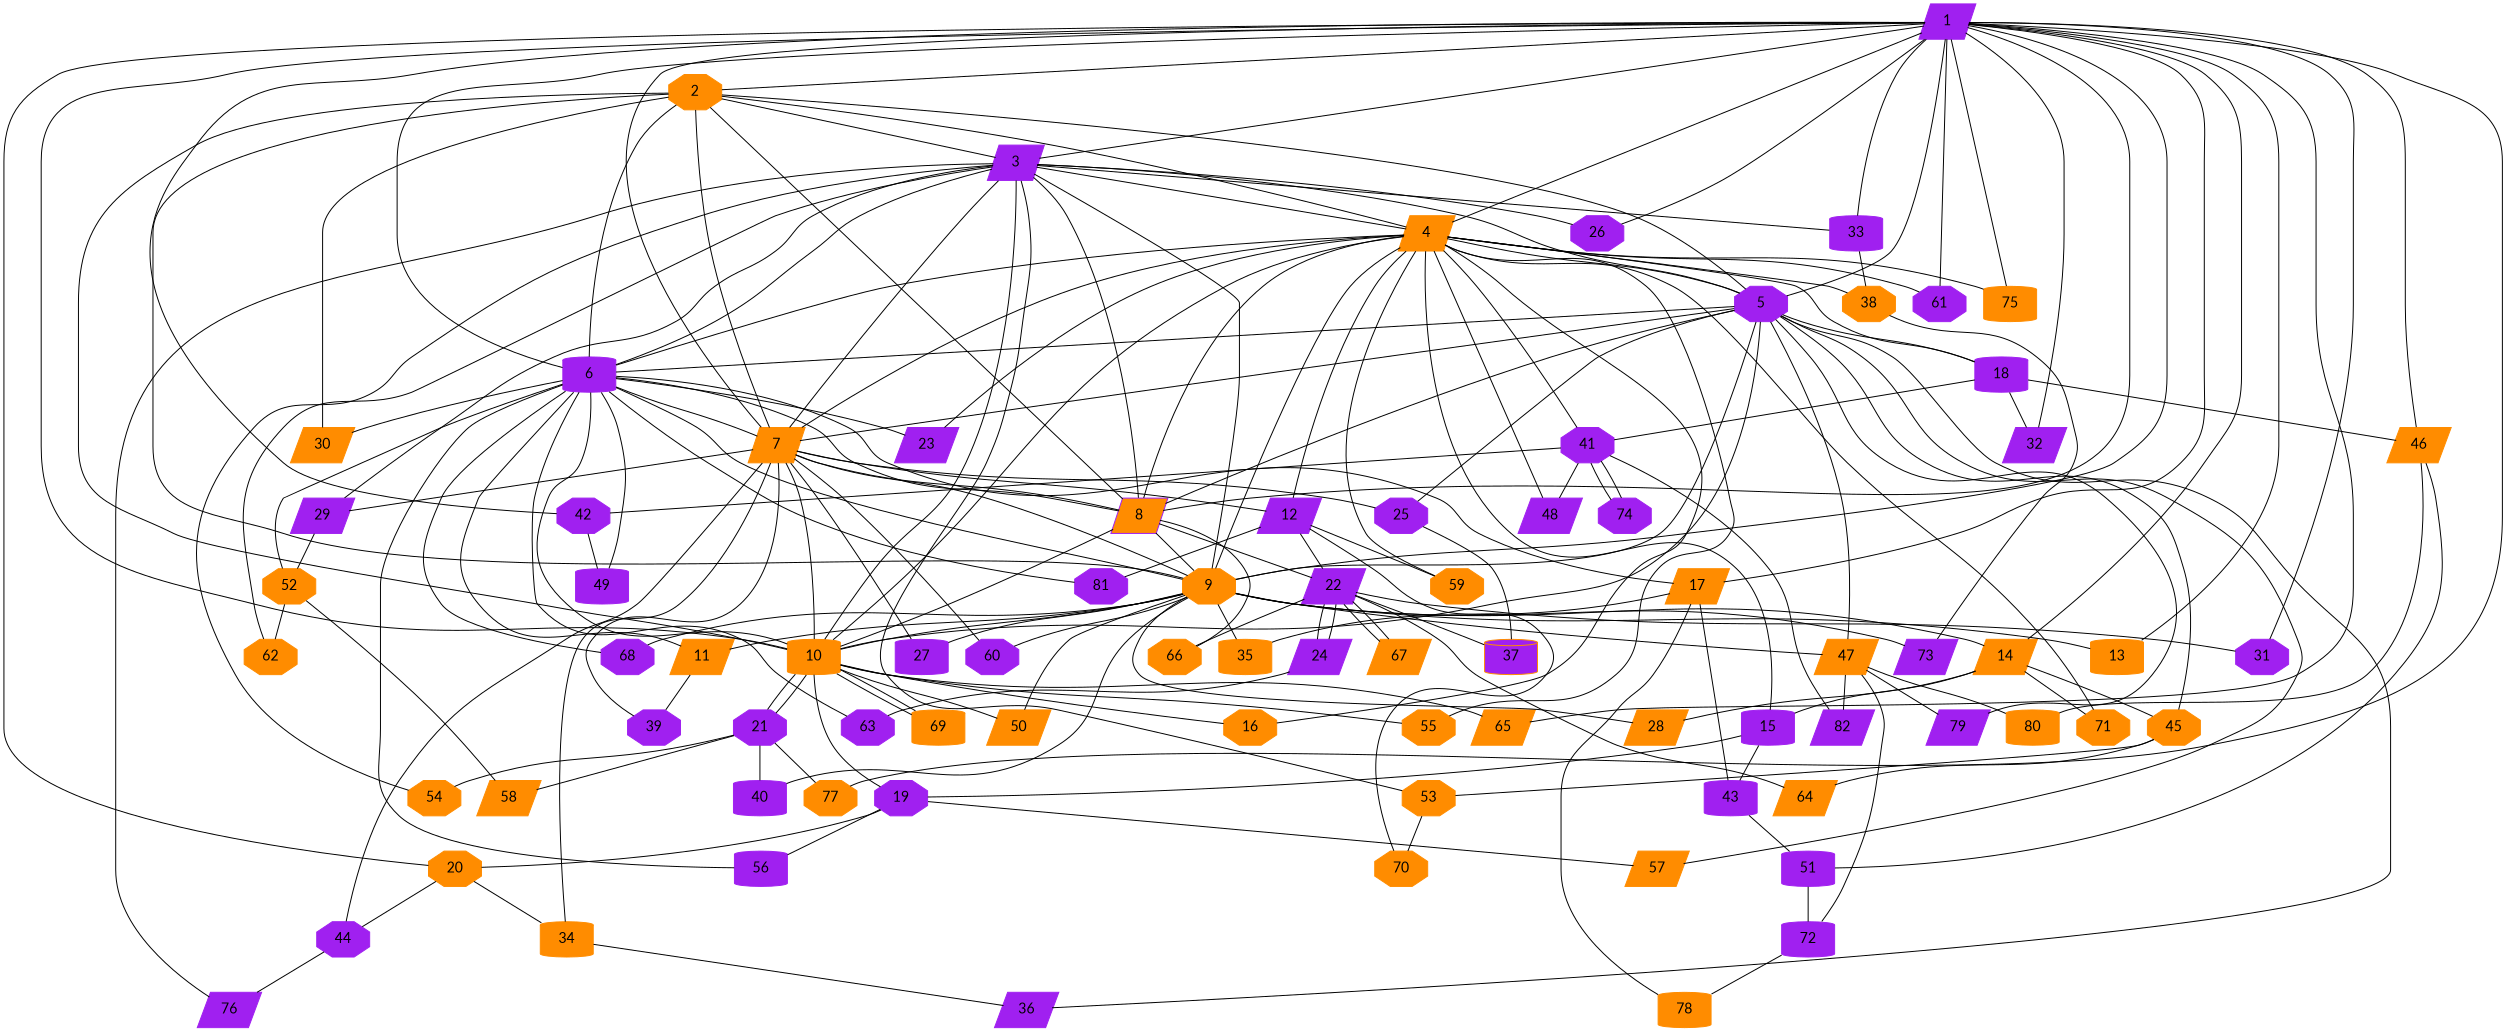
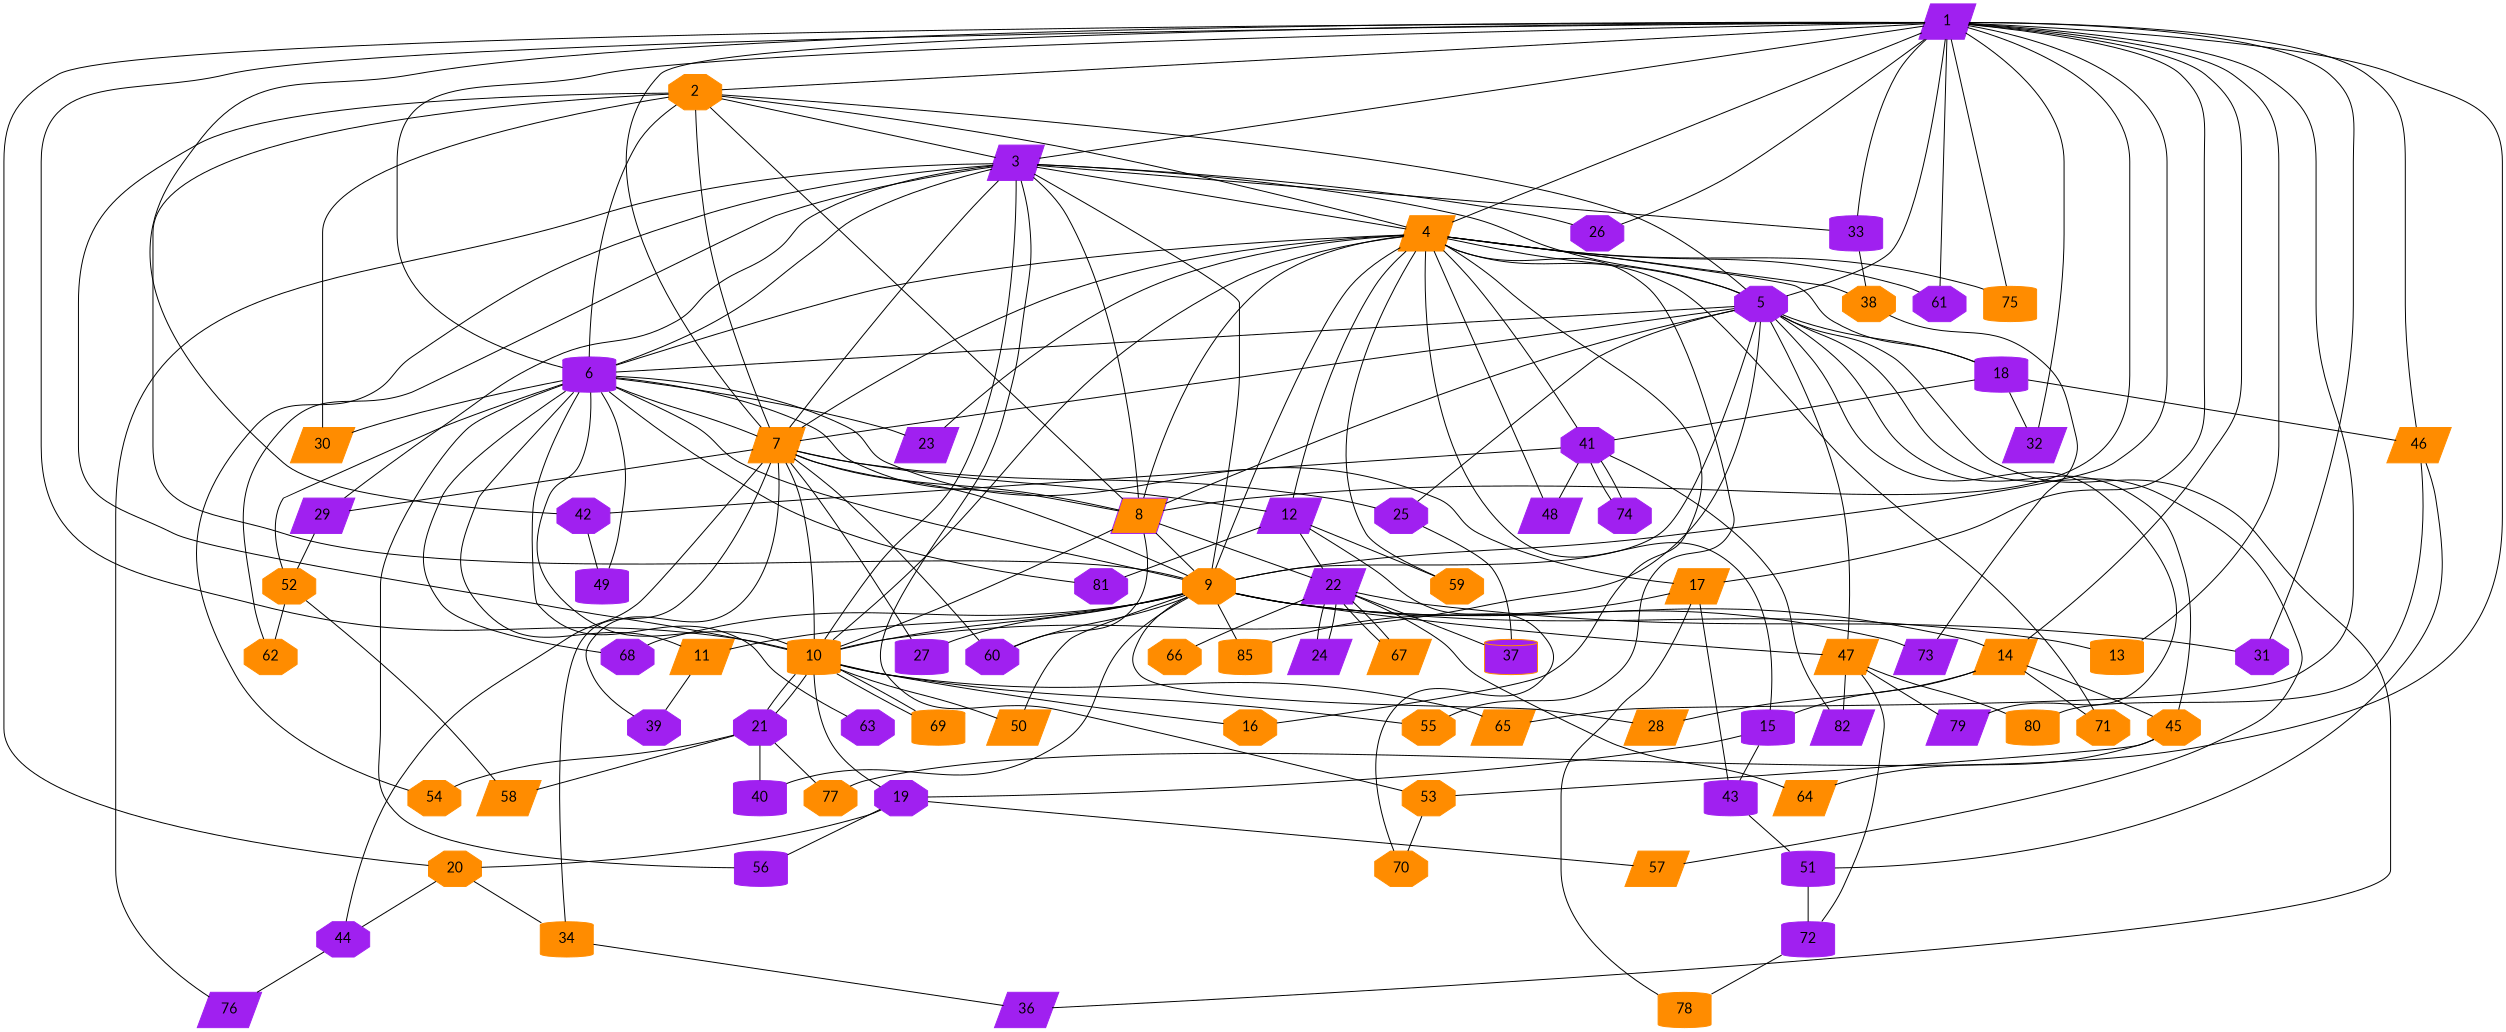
(1245, 570) -> (1142, 594)
(1245, 657) -> (1245, 657)
(1129, 692) -> none
